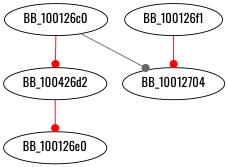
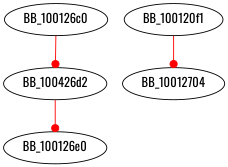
(174, 20) -> (174, 20)
(112, 50) -> none
